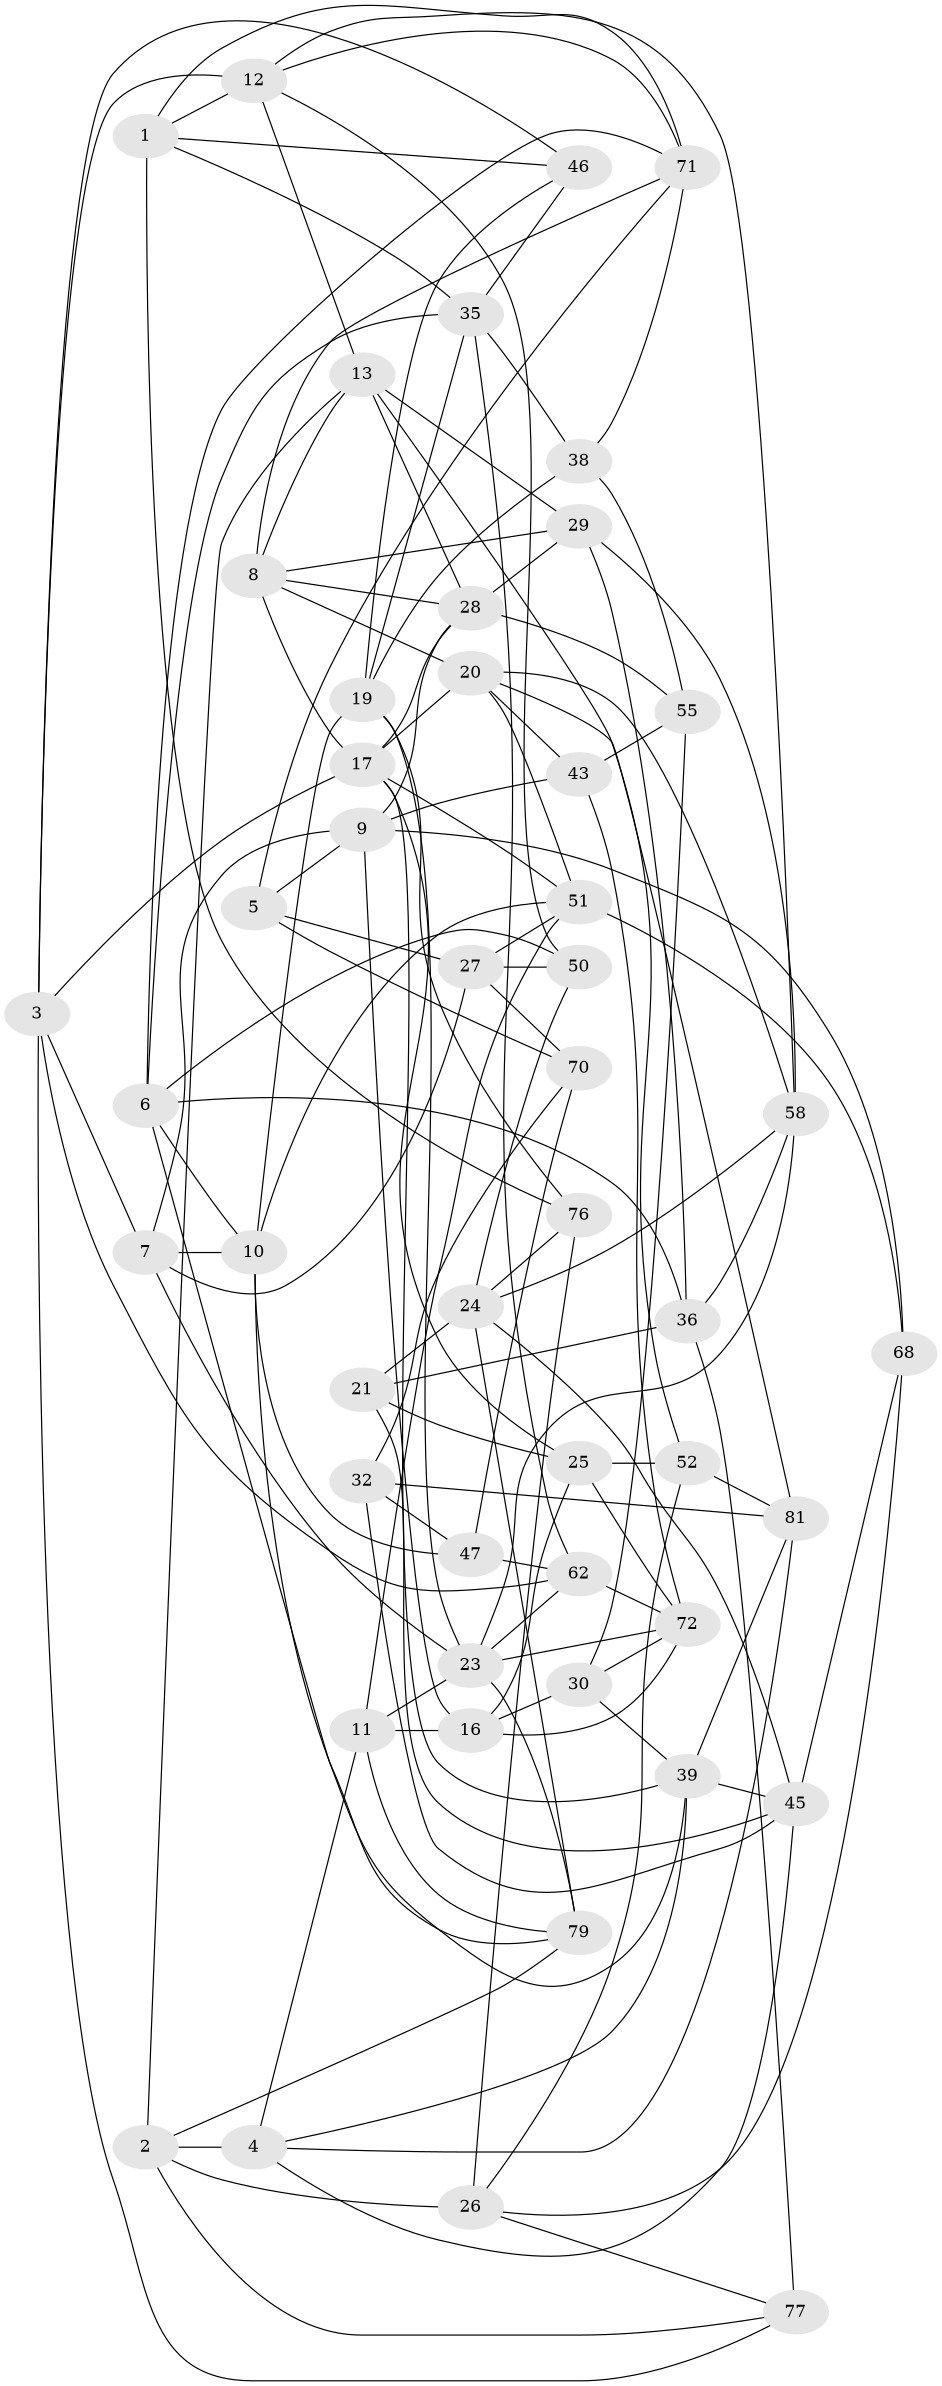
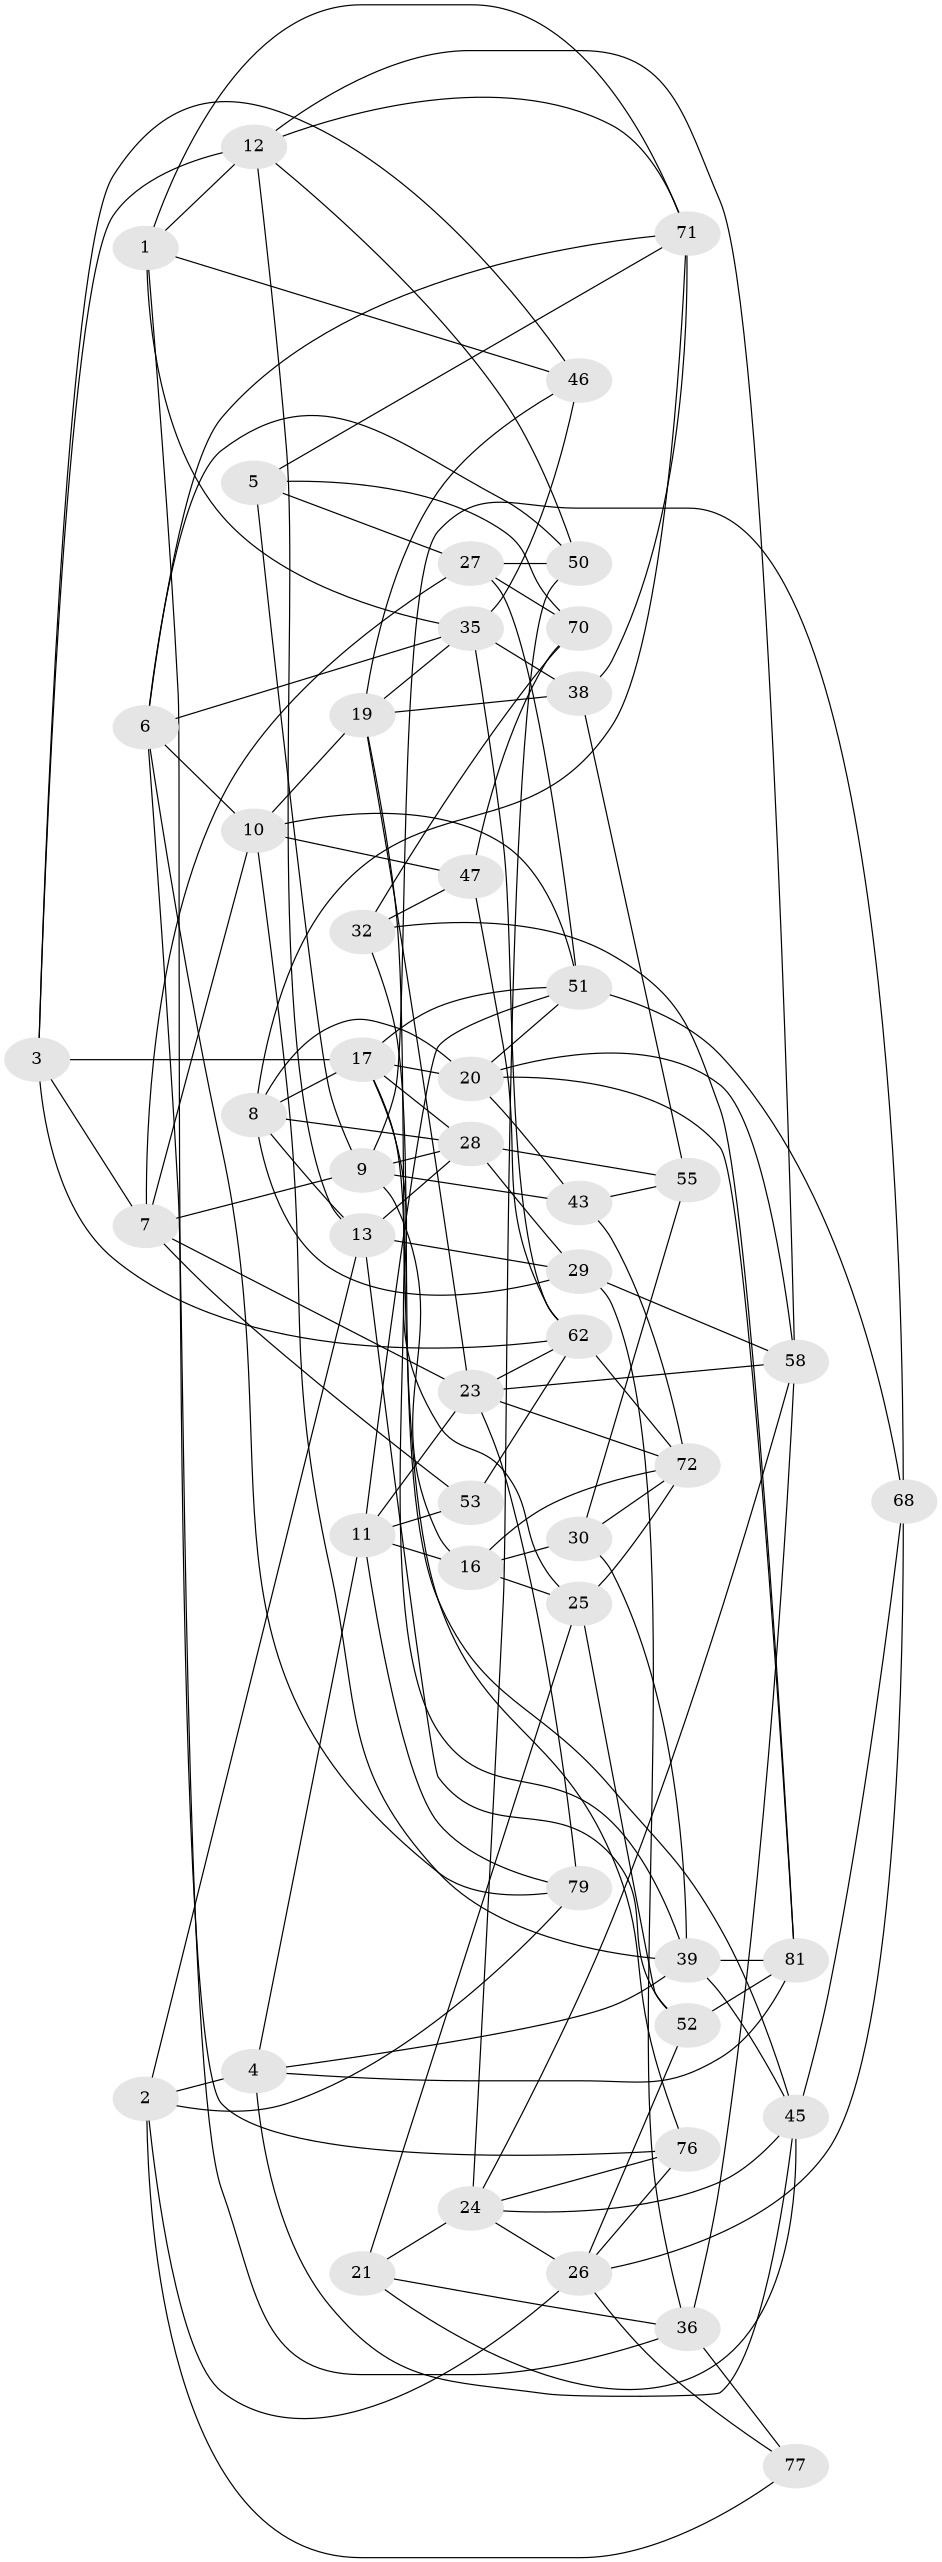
none -> (471, 1503)
(518, 1576) -> (525, 2241)
(79, 2007) -> none
